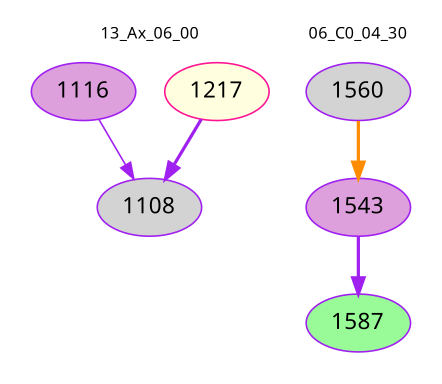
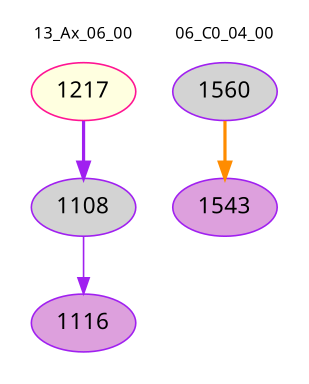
(358, 35) -> (225, 35)
(112, 142) -> (84, 257)
(358, 323) -> none
